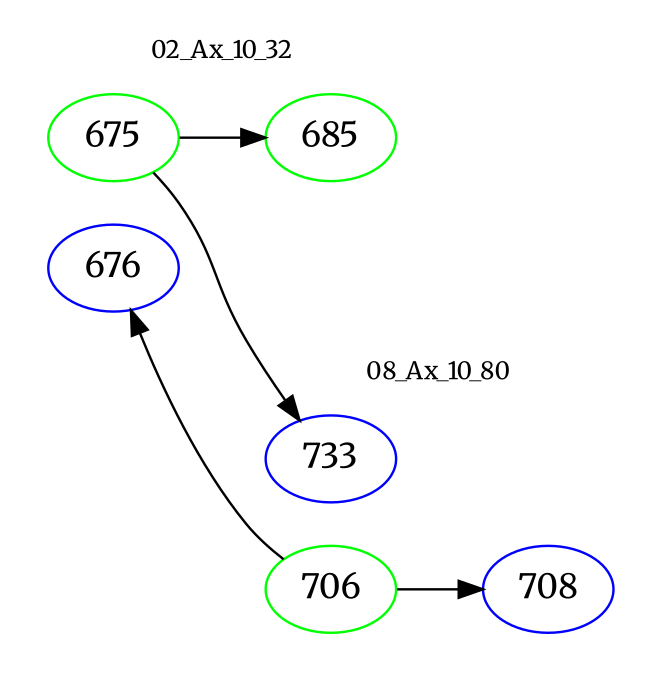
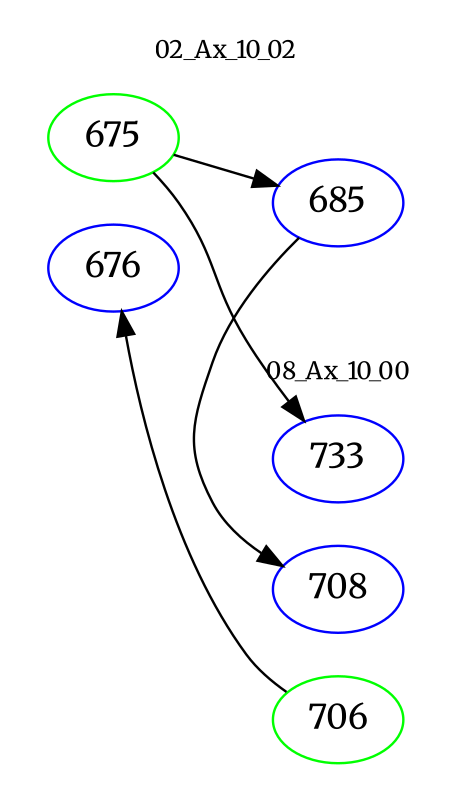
(222, 52) -> (226, 52)
(331, 138) -> (338, 203)
(440, 373) -> (339, 373)
(428, 589) -> (202, 393)
